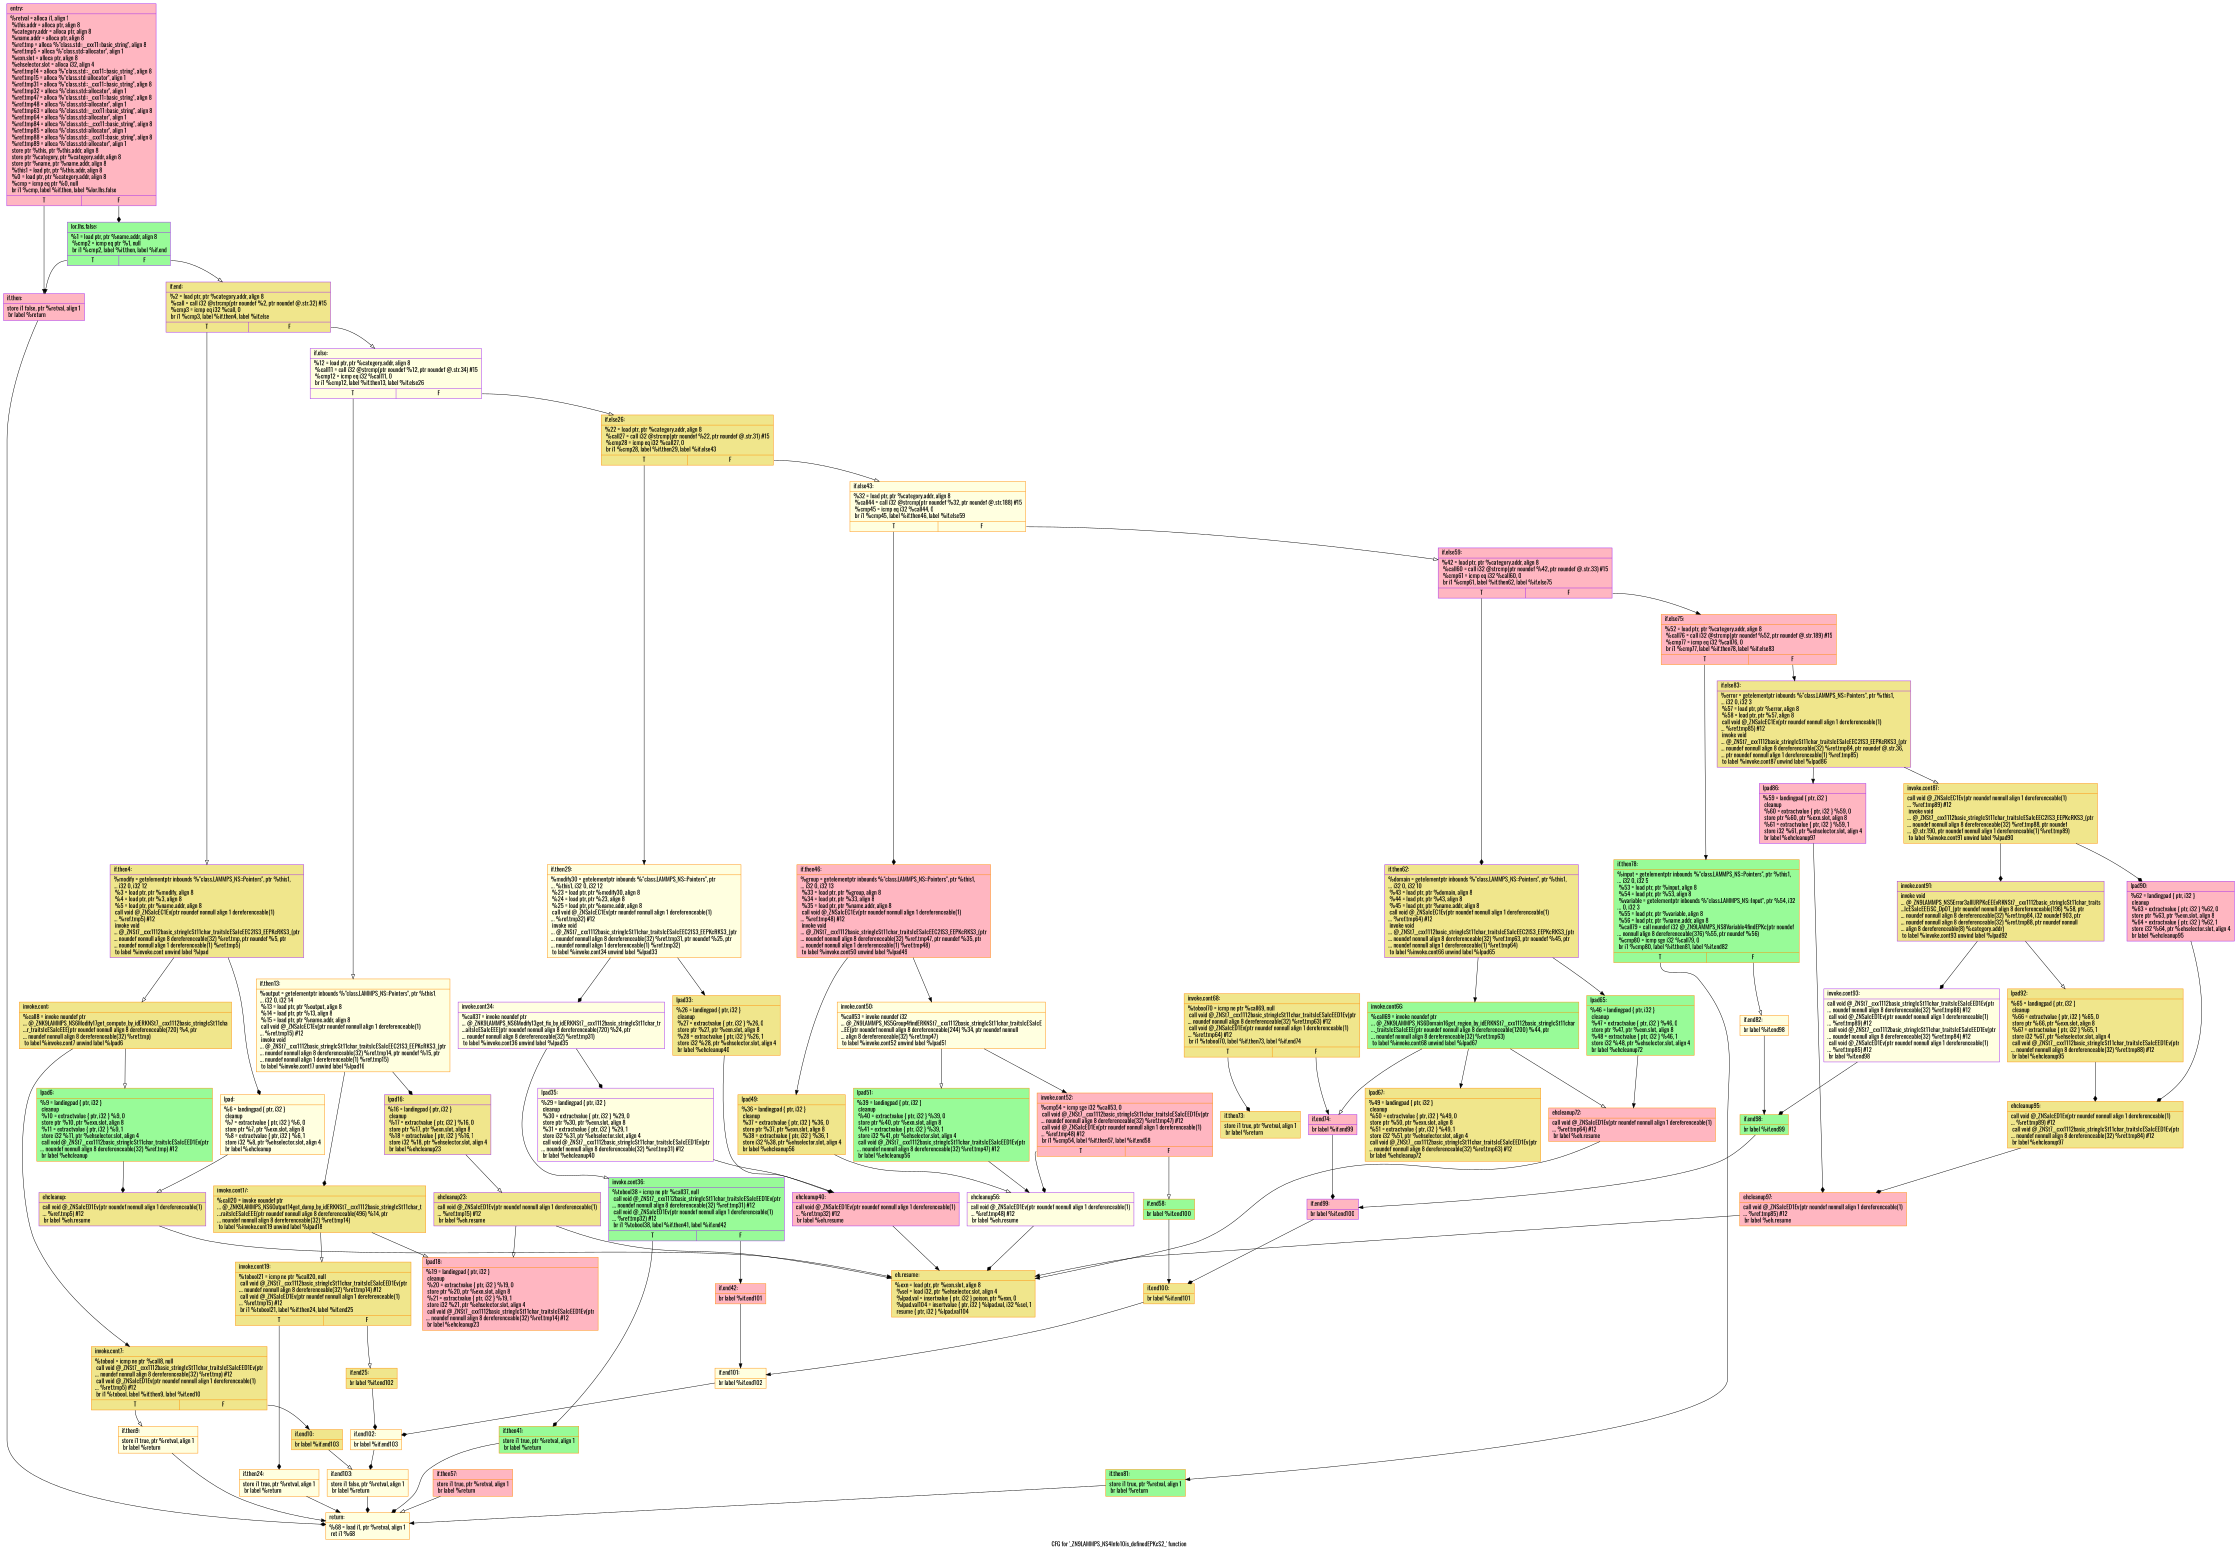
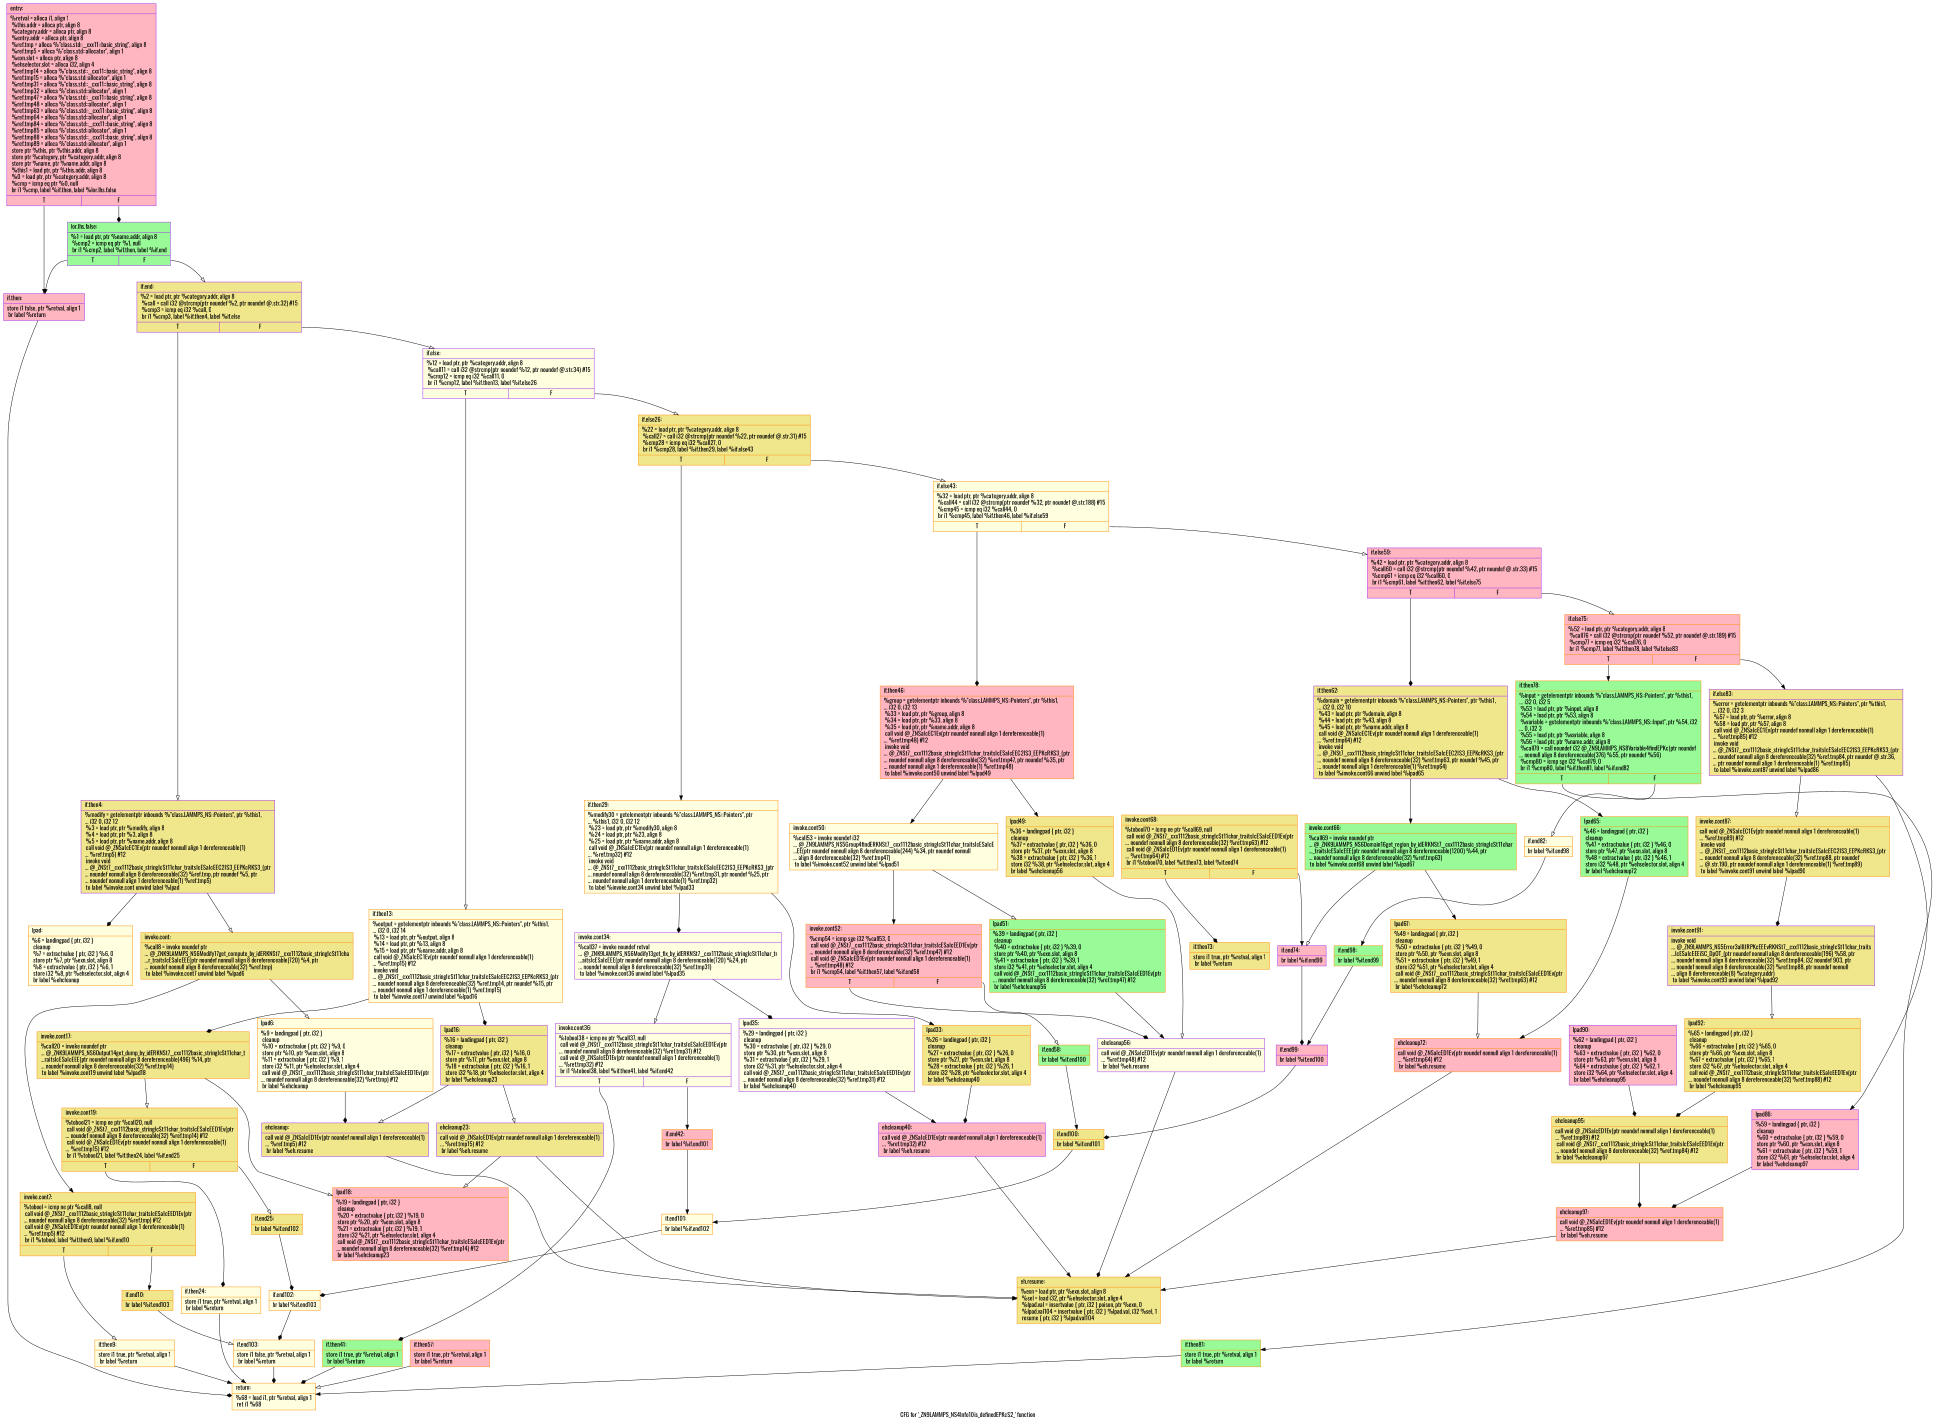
(47, 39) -> (47, 39)
(1655, 599) -> (1577, 599)
(2108, 859) -> none
(494, 1017) -> (614, 947)
(1912, 1025) -> none
(1556, 1077) -> (1478, 1013)
(125, 1125) -> (345, 1055)
(195, 1173) -> (416, 1104)
(697, 1209) -> (643, 1055)
